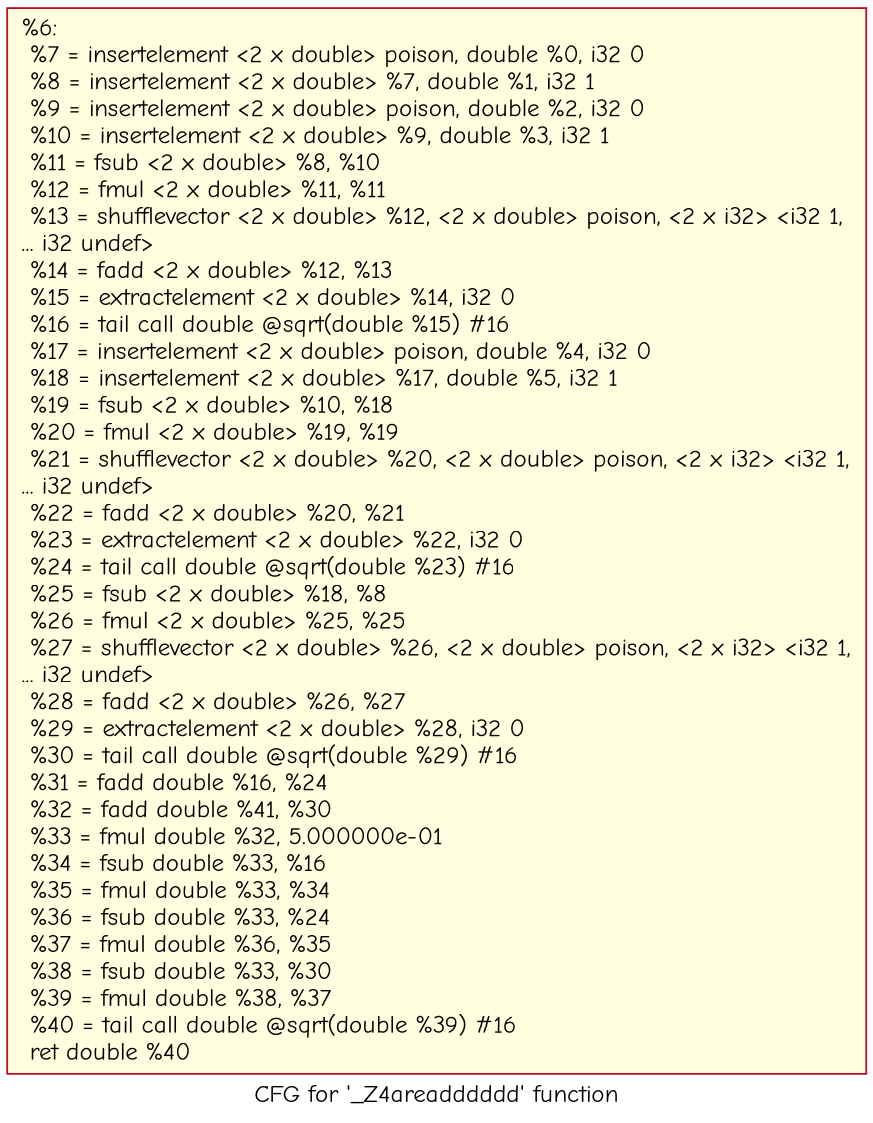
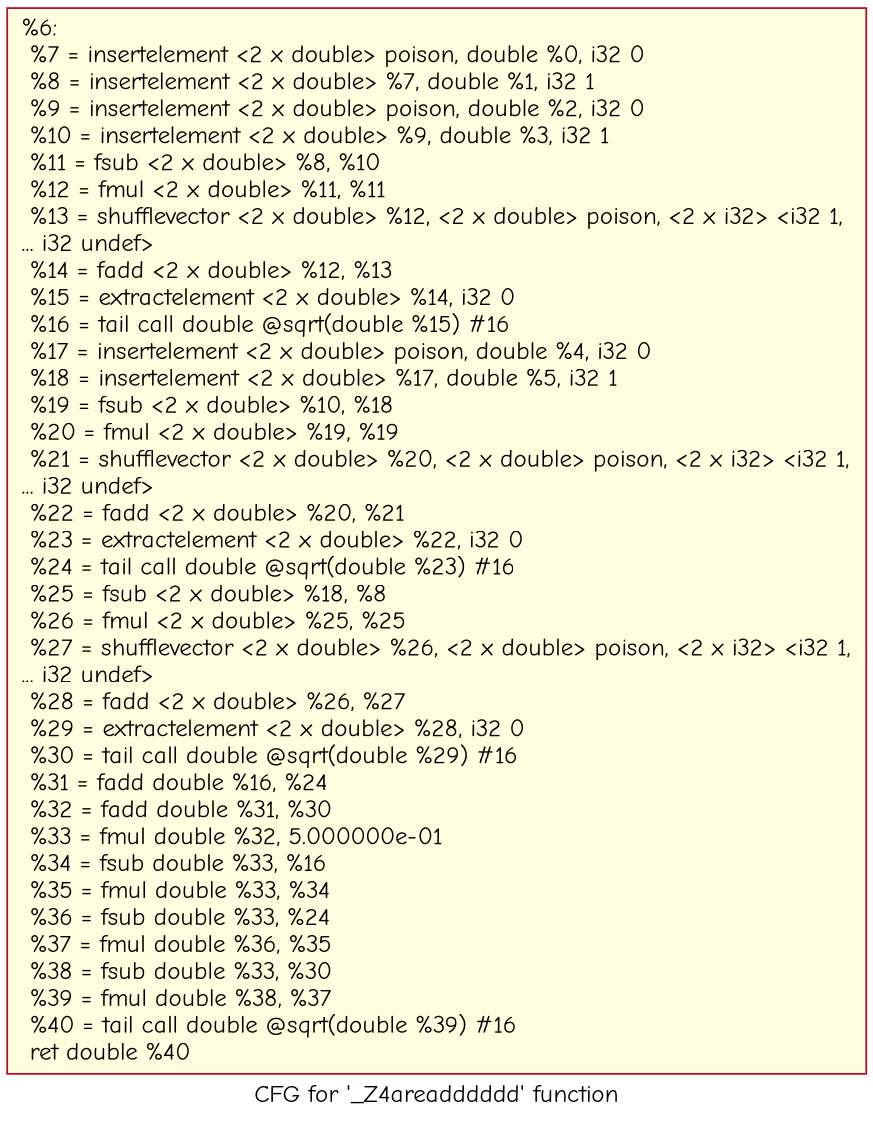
(177, 810) -> (177, 810)
